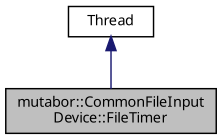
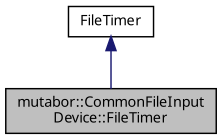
(111, 22) -> (111, 22)
